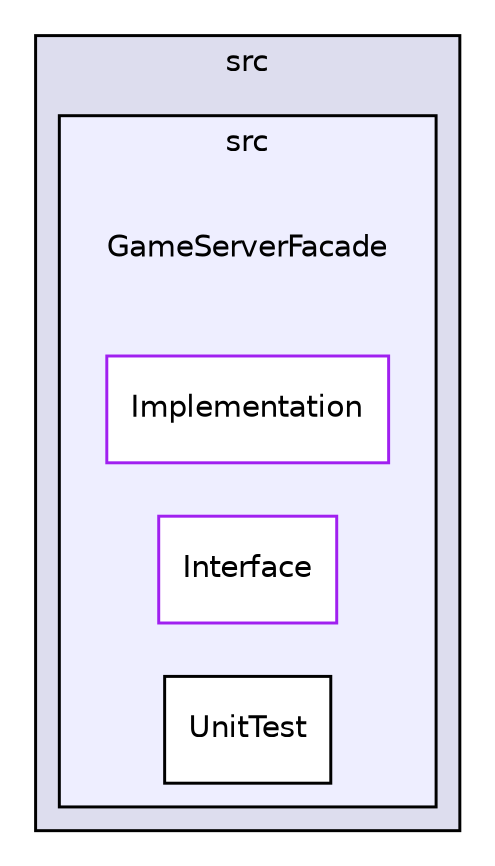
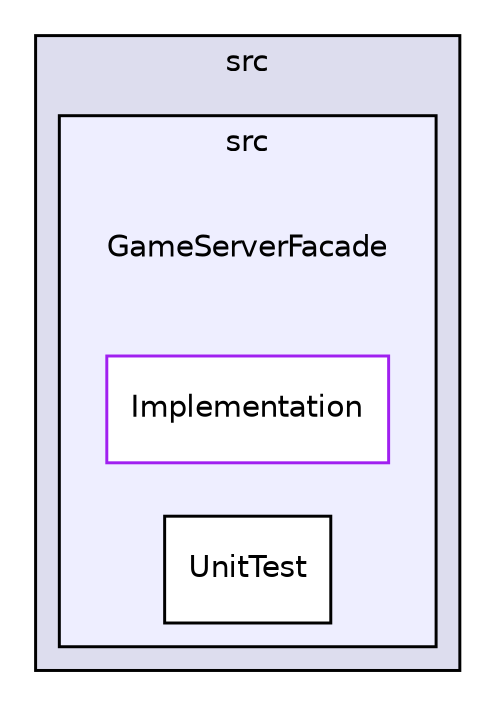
(248, 570) -> none
